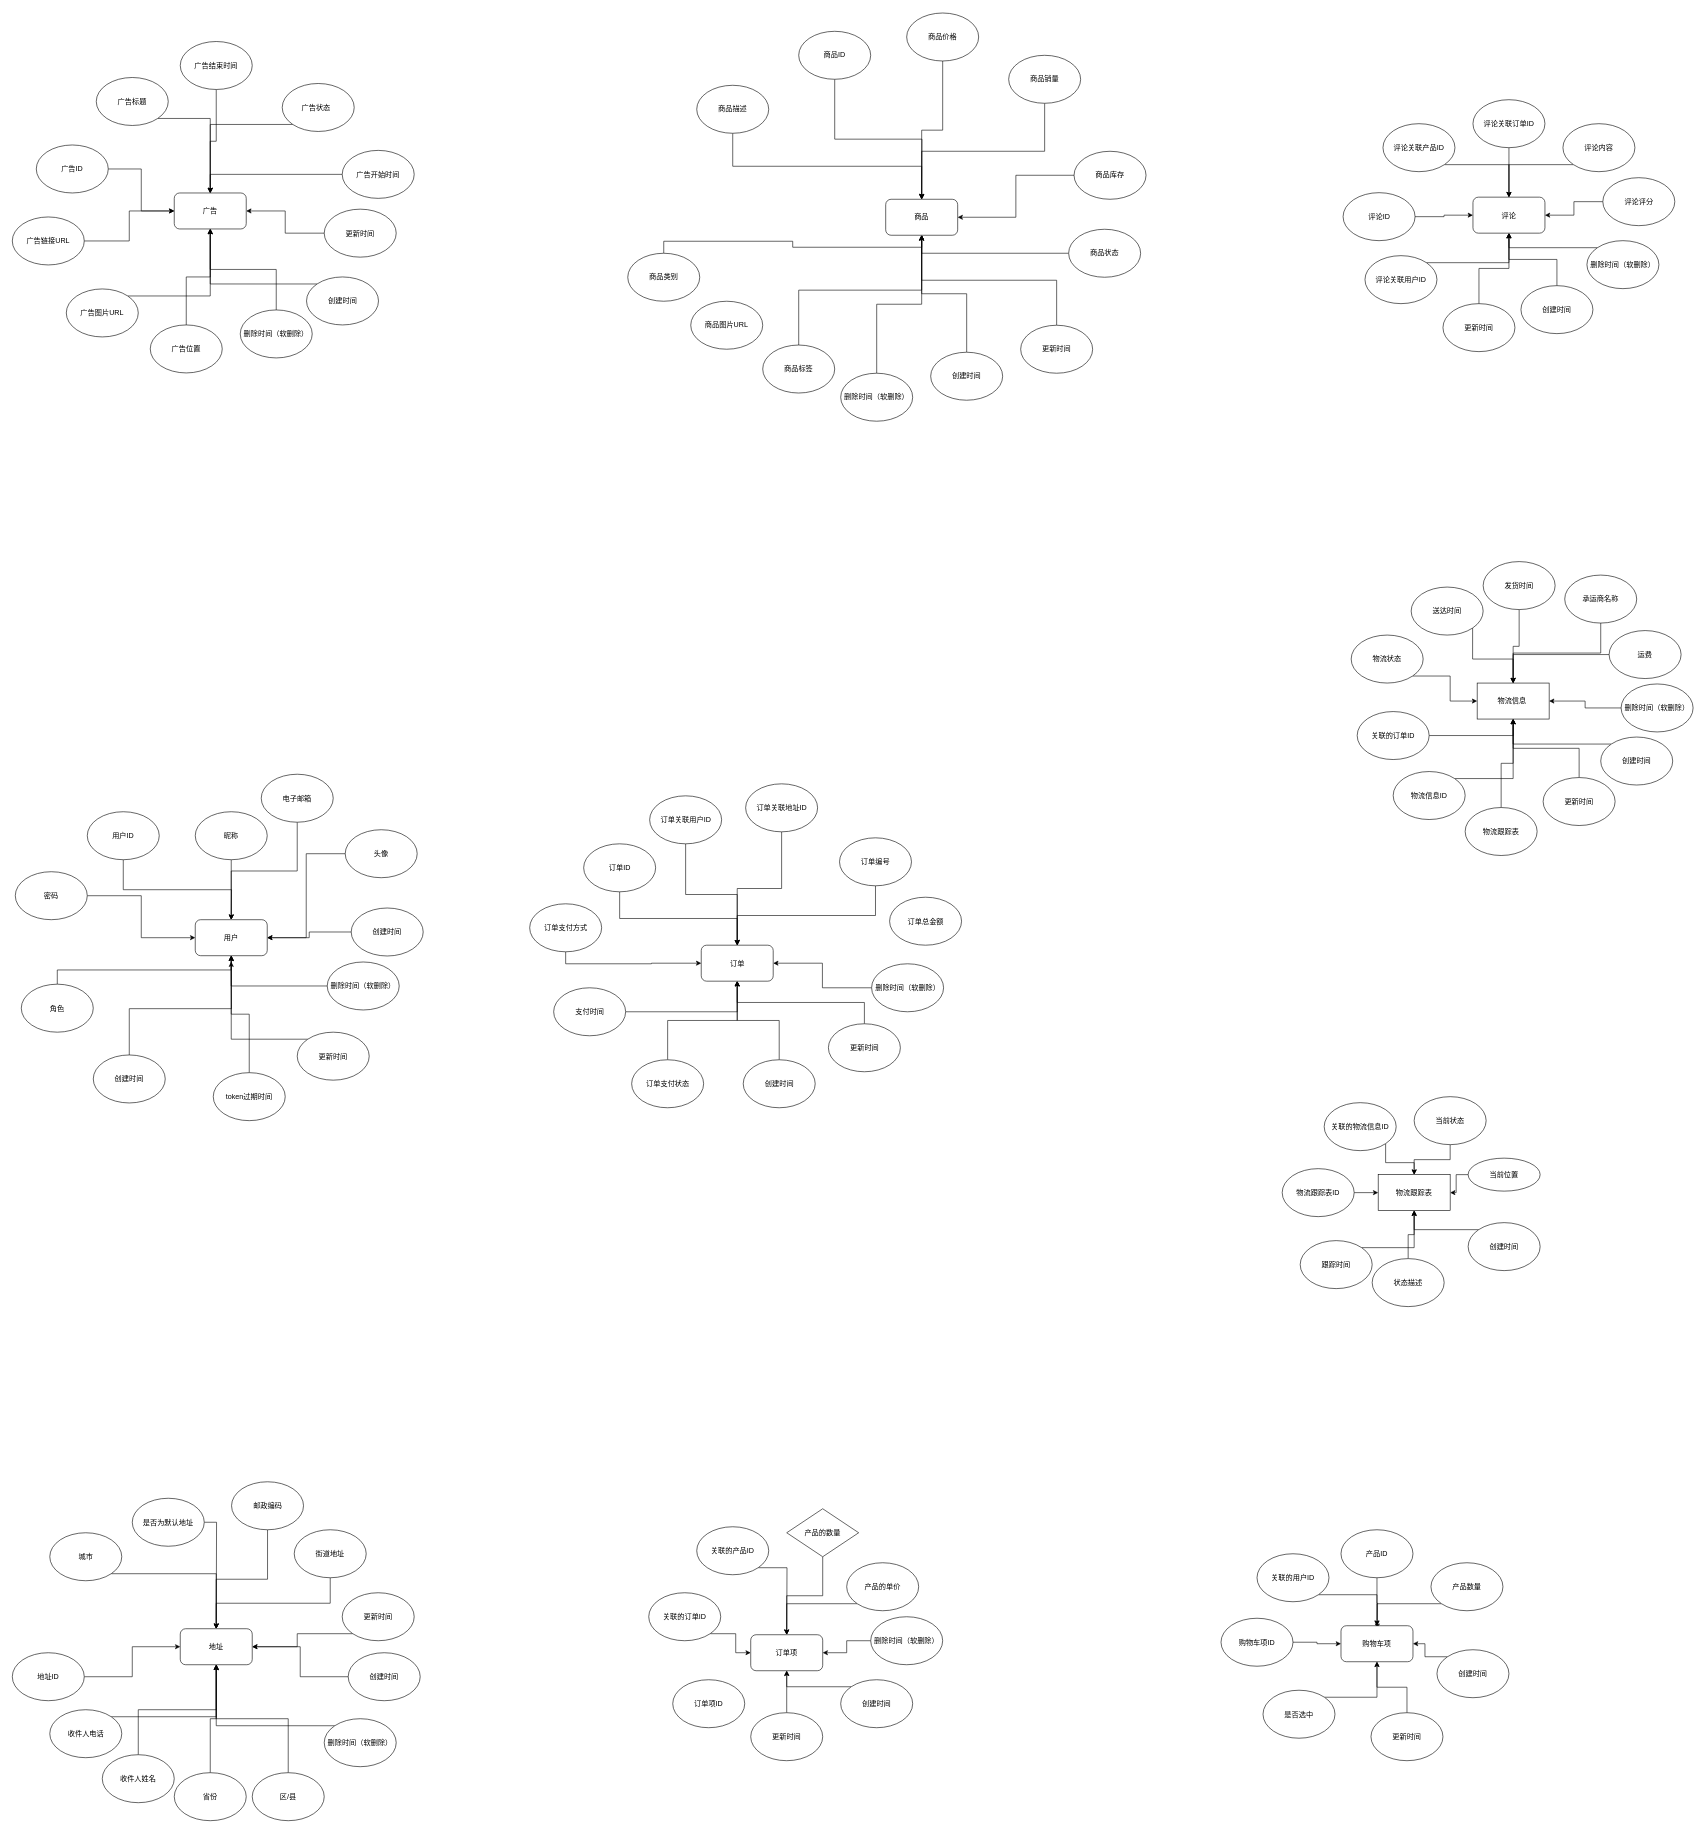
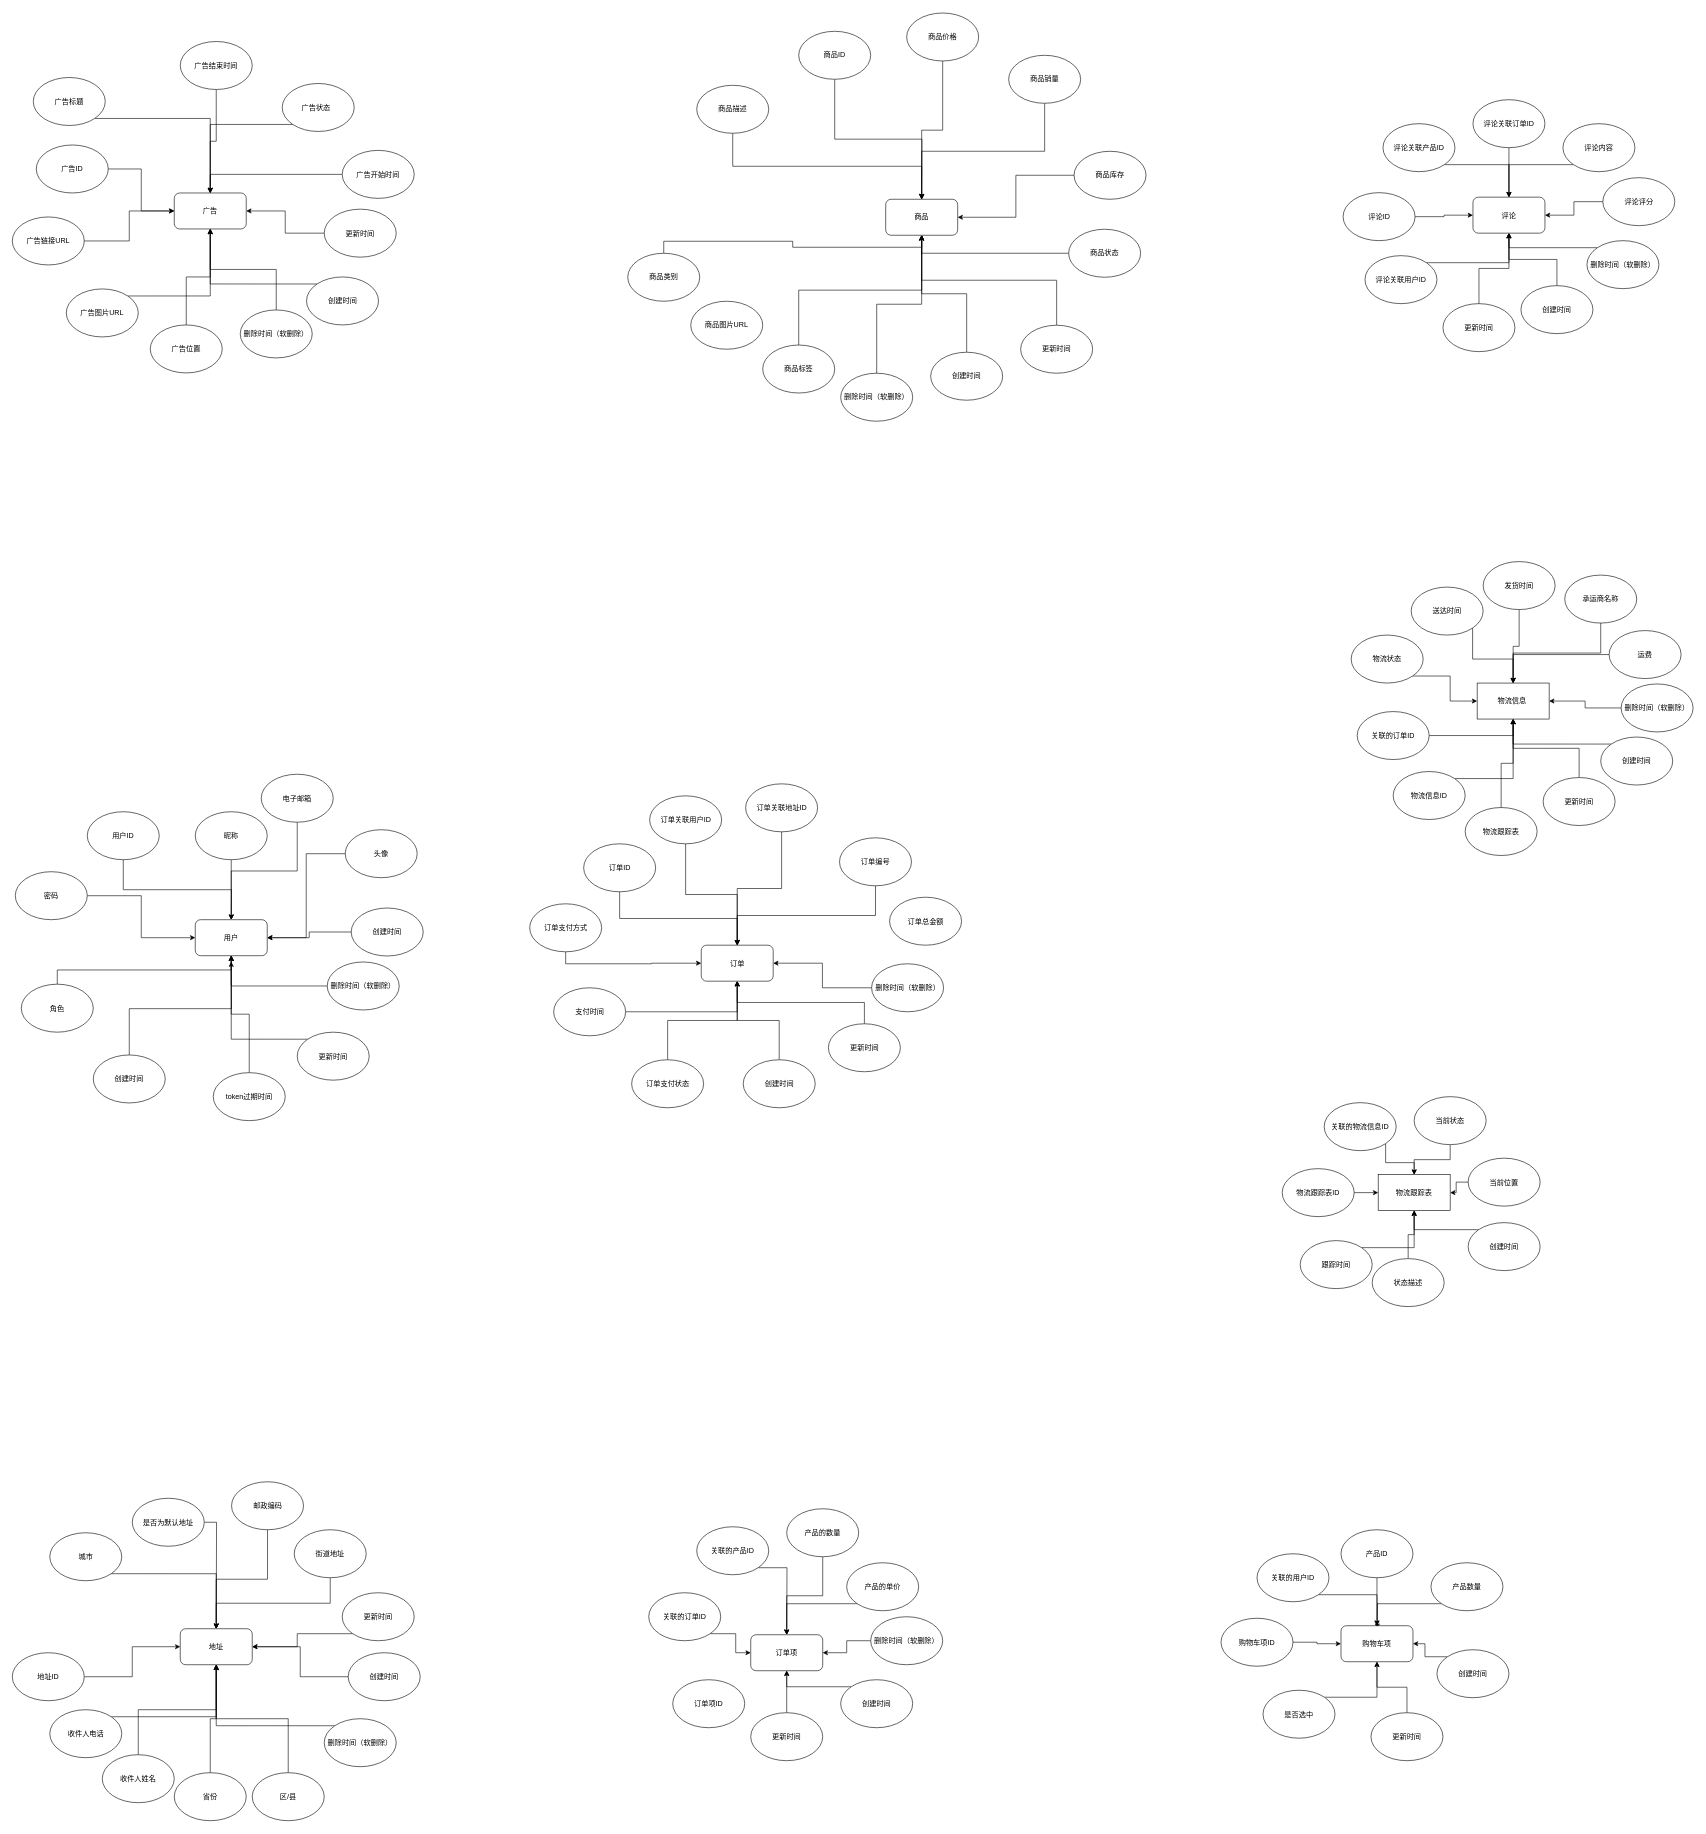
(132, 101) -> (69, 101)
(1505, 1175) -> (1505, 1182)
(823, 1533) -> (823, 1533)
